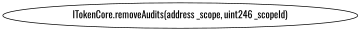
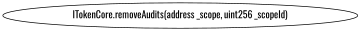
(180, 16) -> (180, 16)
